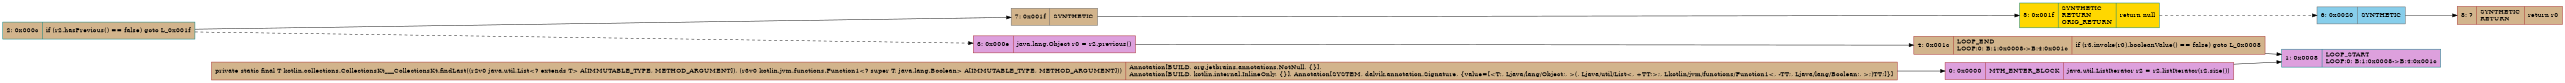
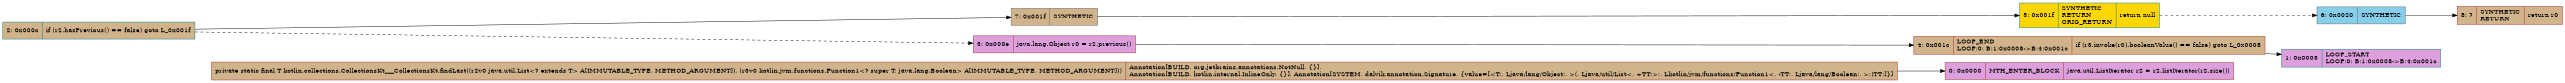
(2255, 63) -> none
